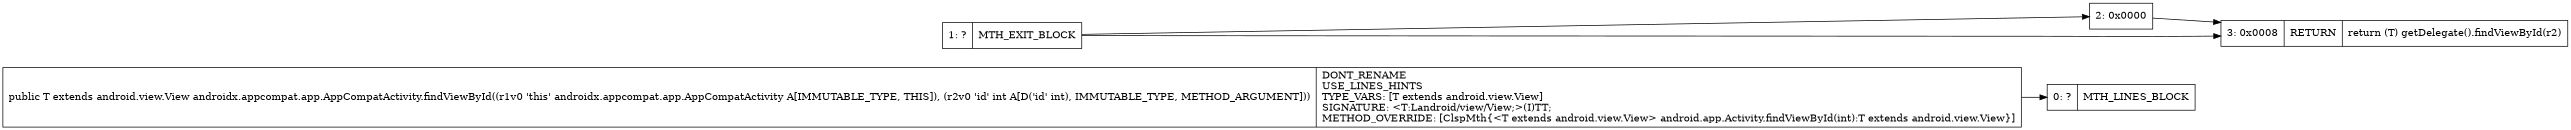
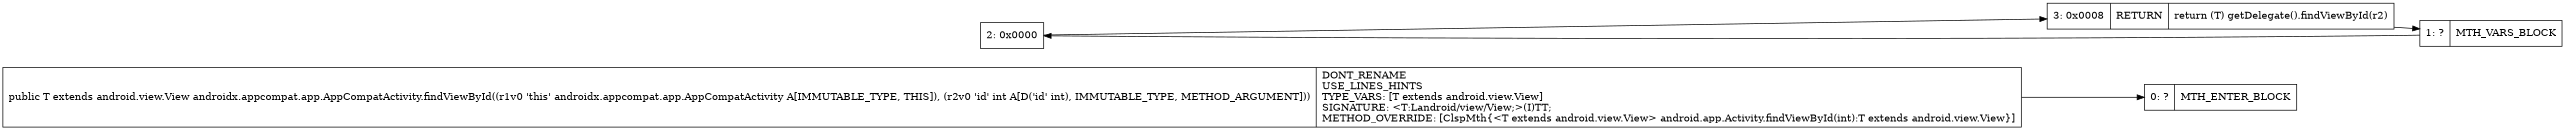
(1027, 35) -> (2506, 33)
(1648, 36) -> (2403, 28)
(2136, 97) -> (2236, 97)
